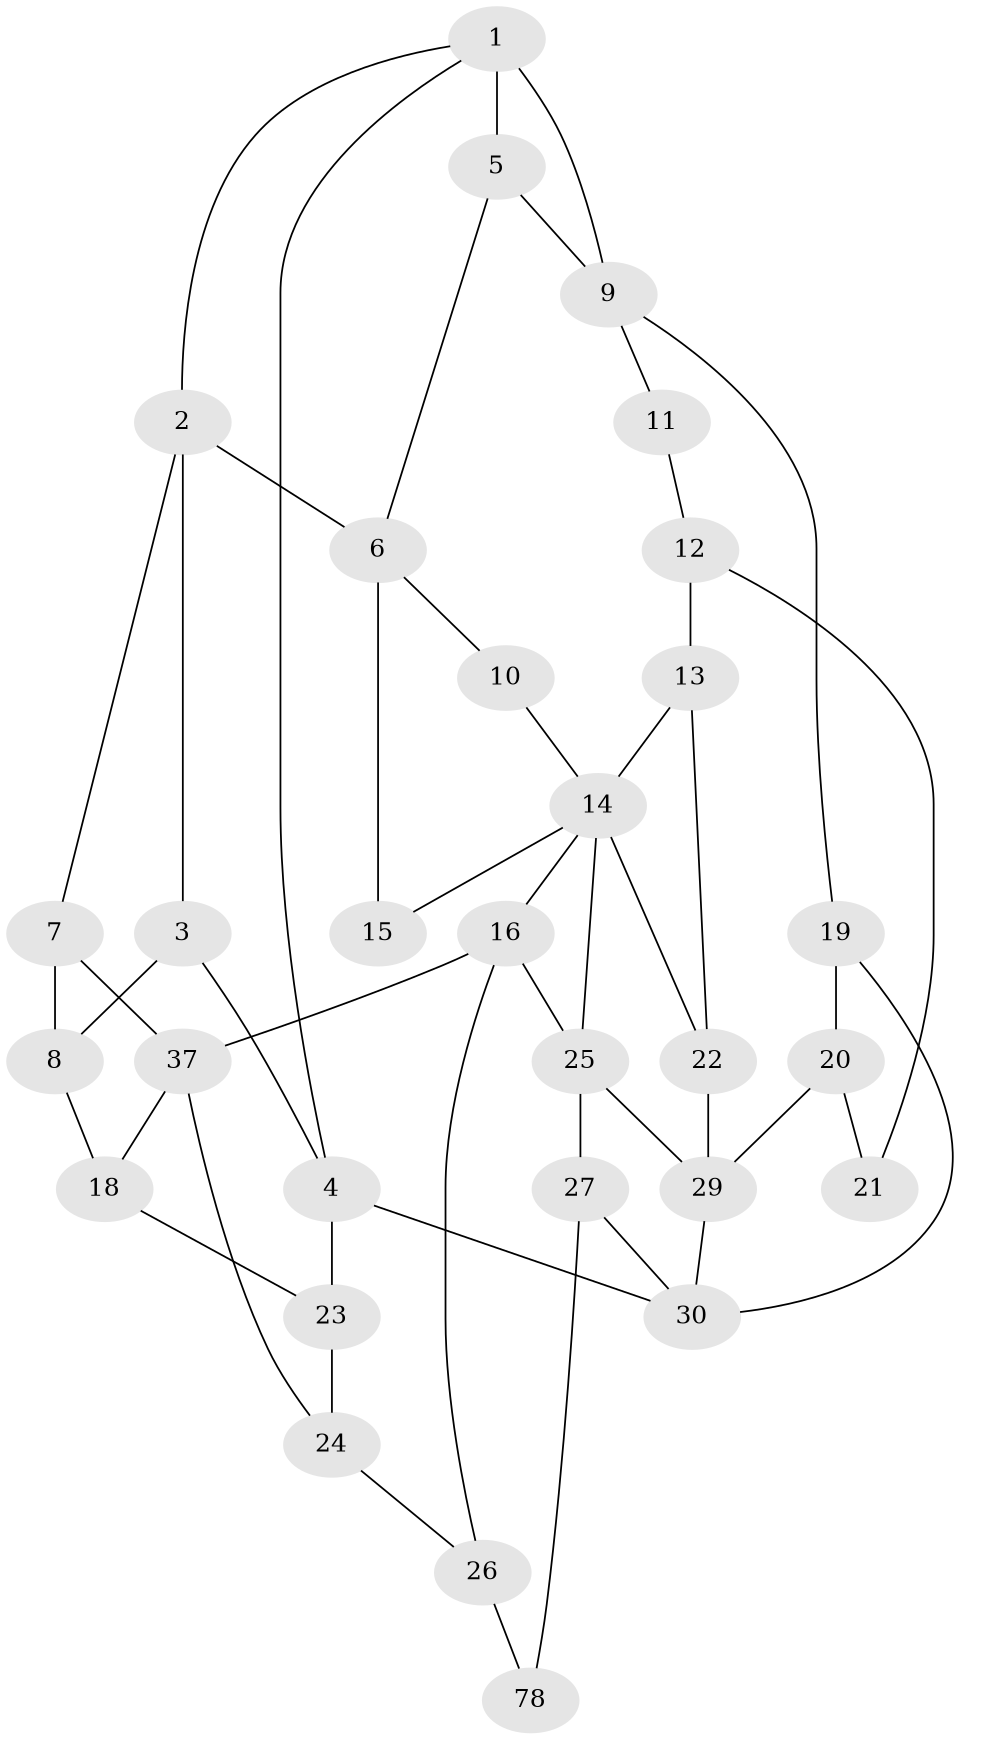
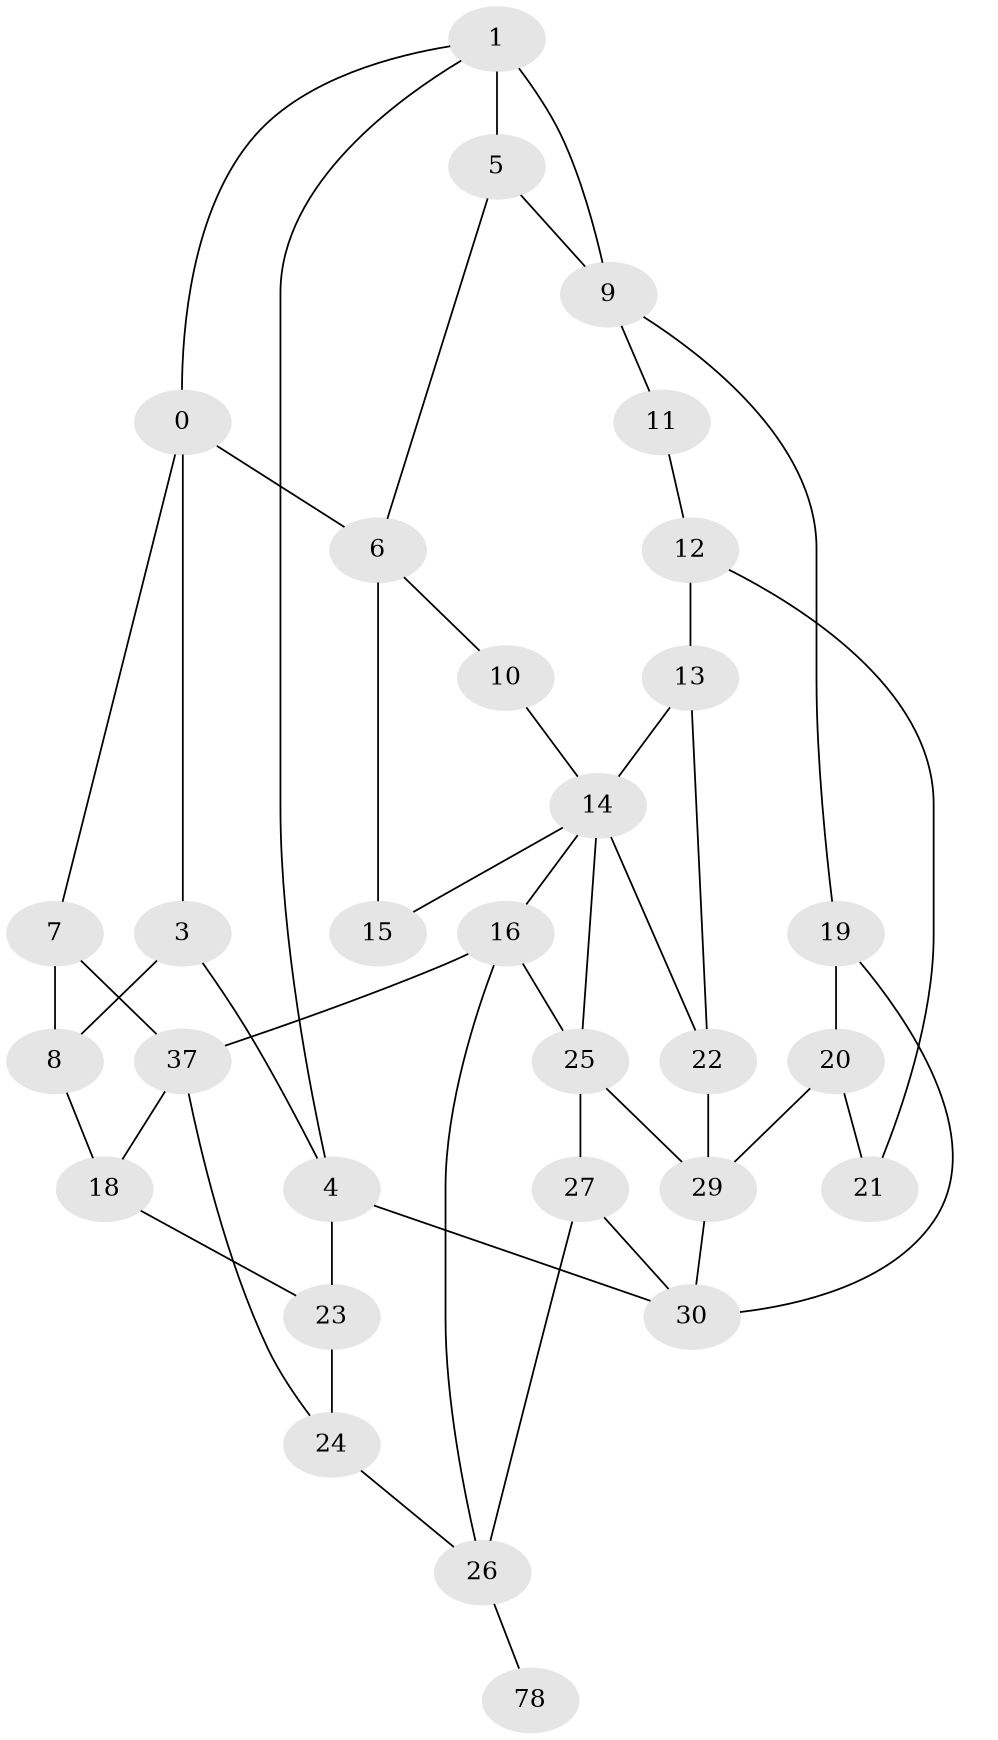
(183, 422) -> (183, 422)
(563, 1445) -> (531, 1381)
